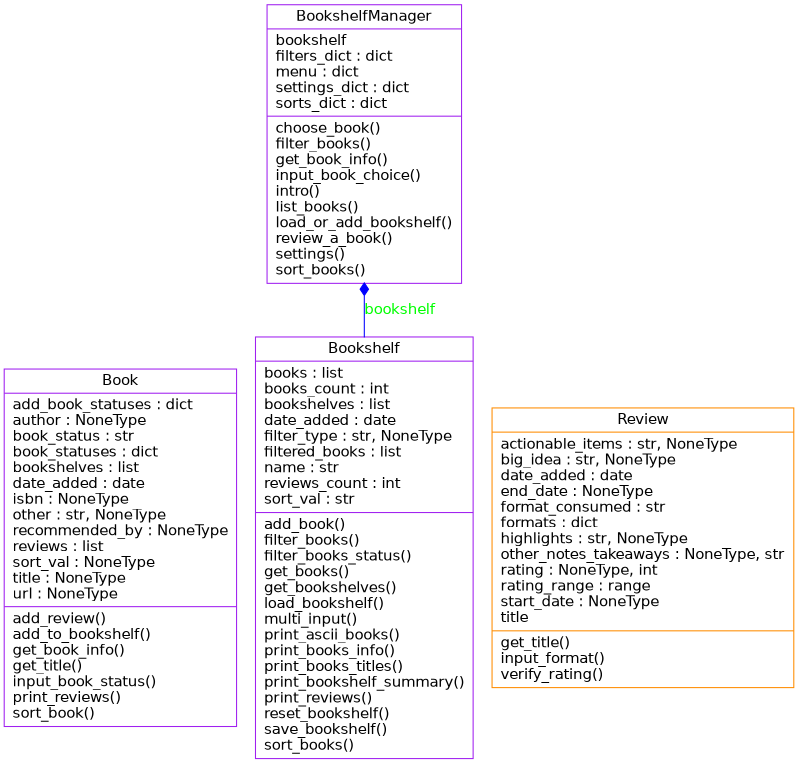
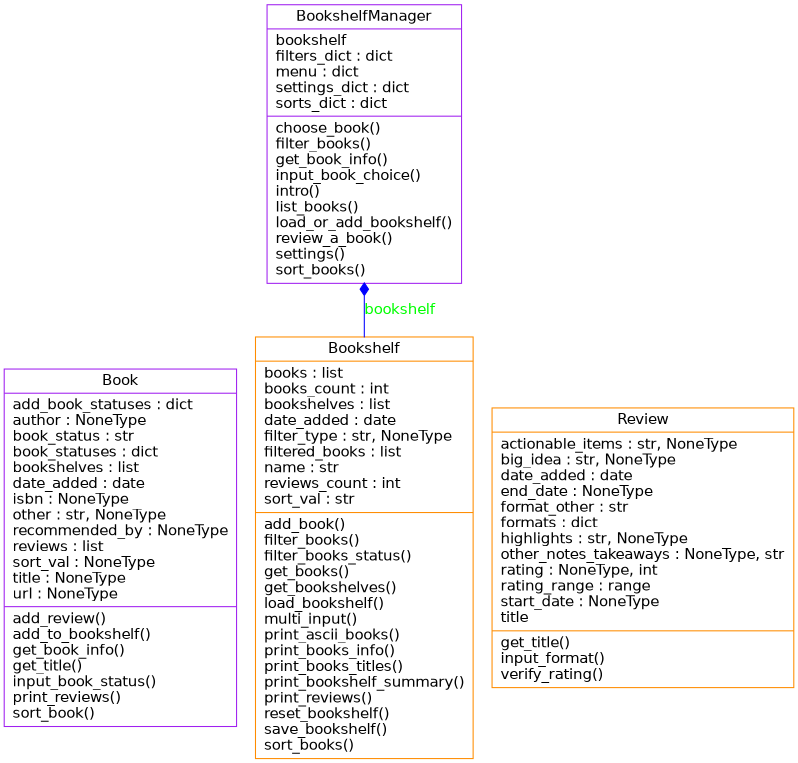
(583, 507) -> (565, 507)
(364, 548) -> (364, 548)
